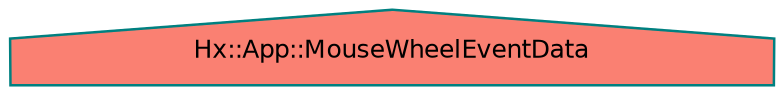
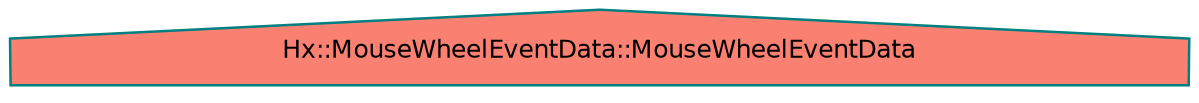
(392, 51) -> (600, 51)
